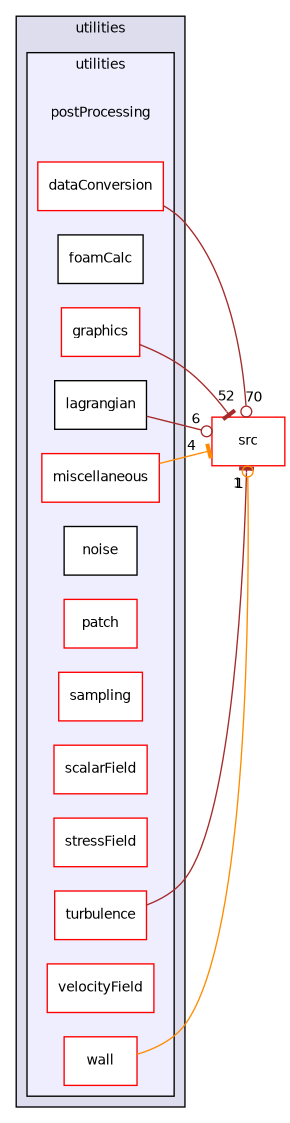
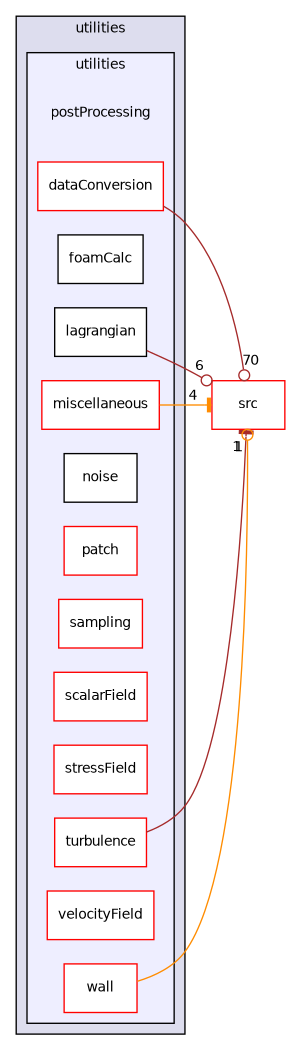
(101, 332) -> none
